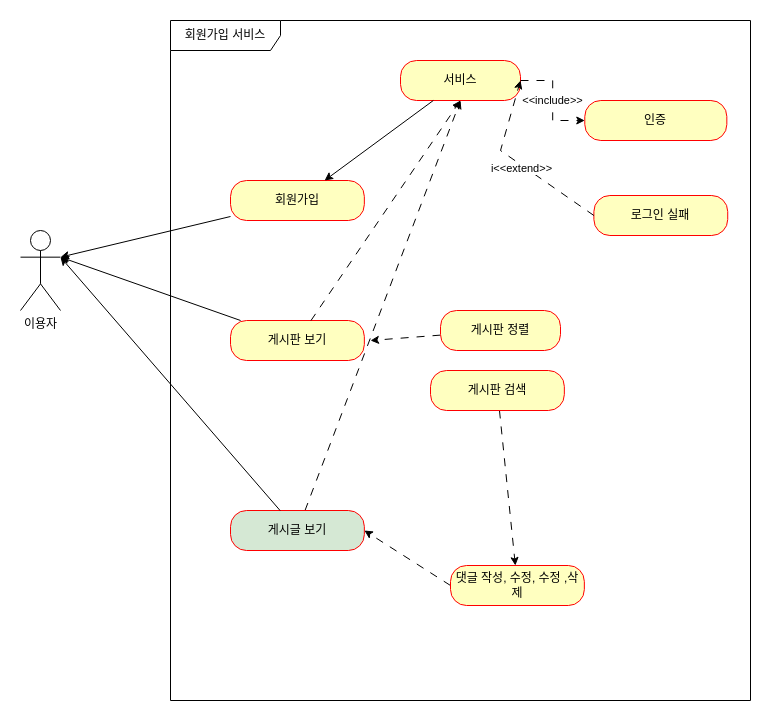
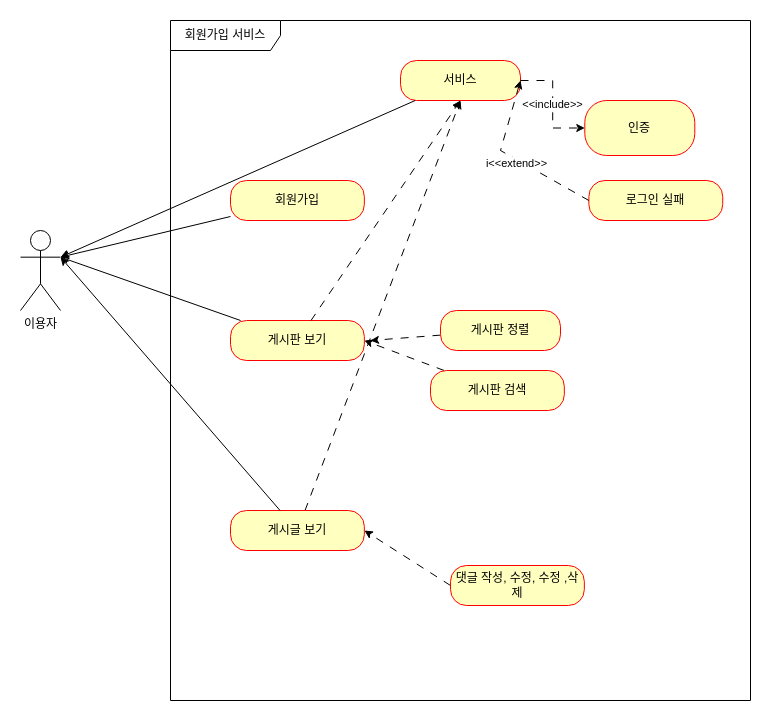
(656, 121) -> (640, 128)
(382, 139) -> (242, 177)
(661, 216) -> (656, 201)
(68, 260) -> (66, 259)
(507, 483) -> (407, 357)
(297, 531) -> (297, 531)
